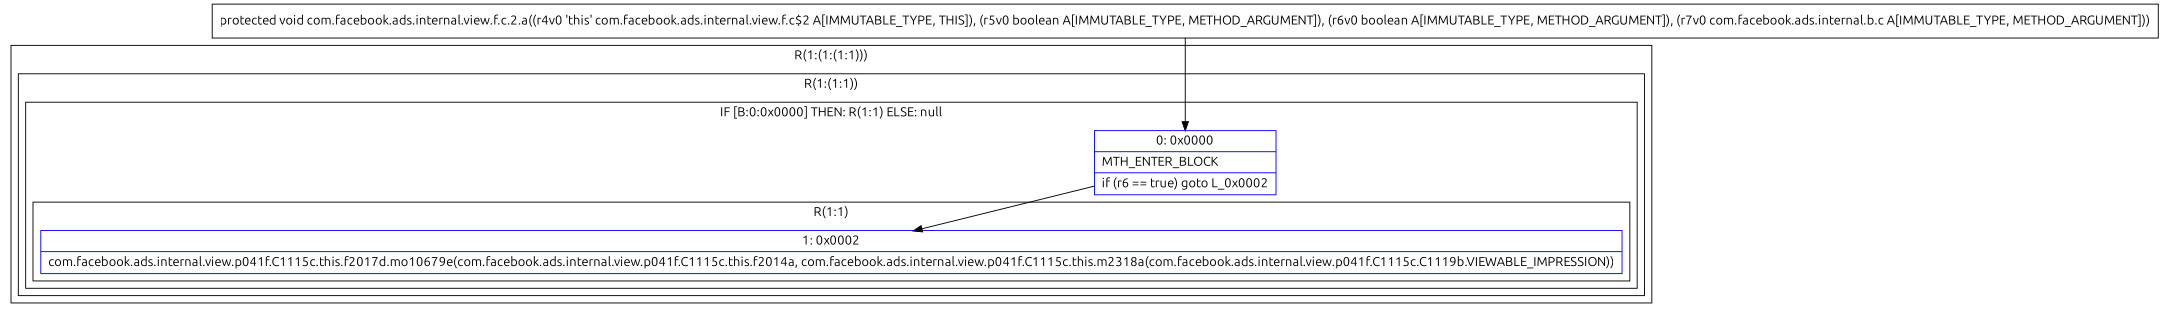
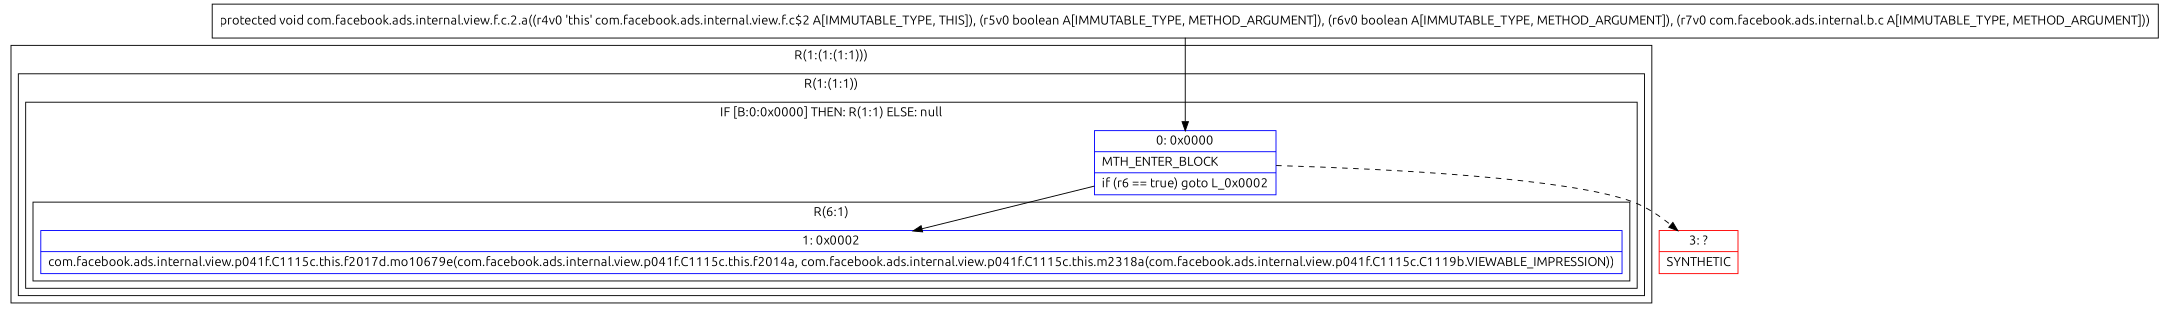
(831, 213) -> (831, 213)
none -> (1699, 252)
